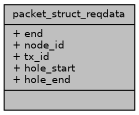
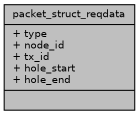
(28, 34) -> (30, 34)
